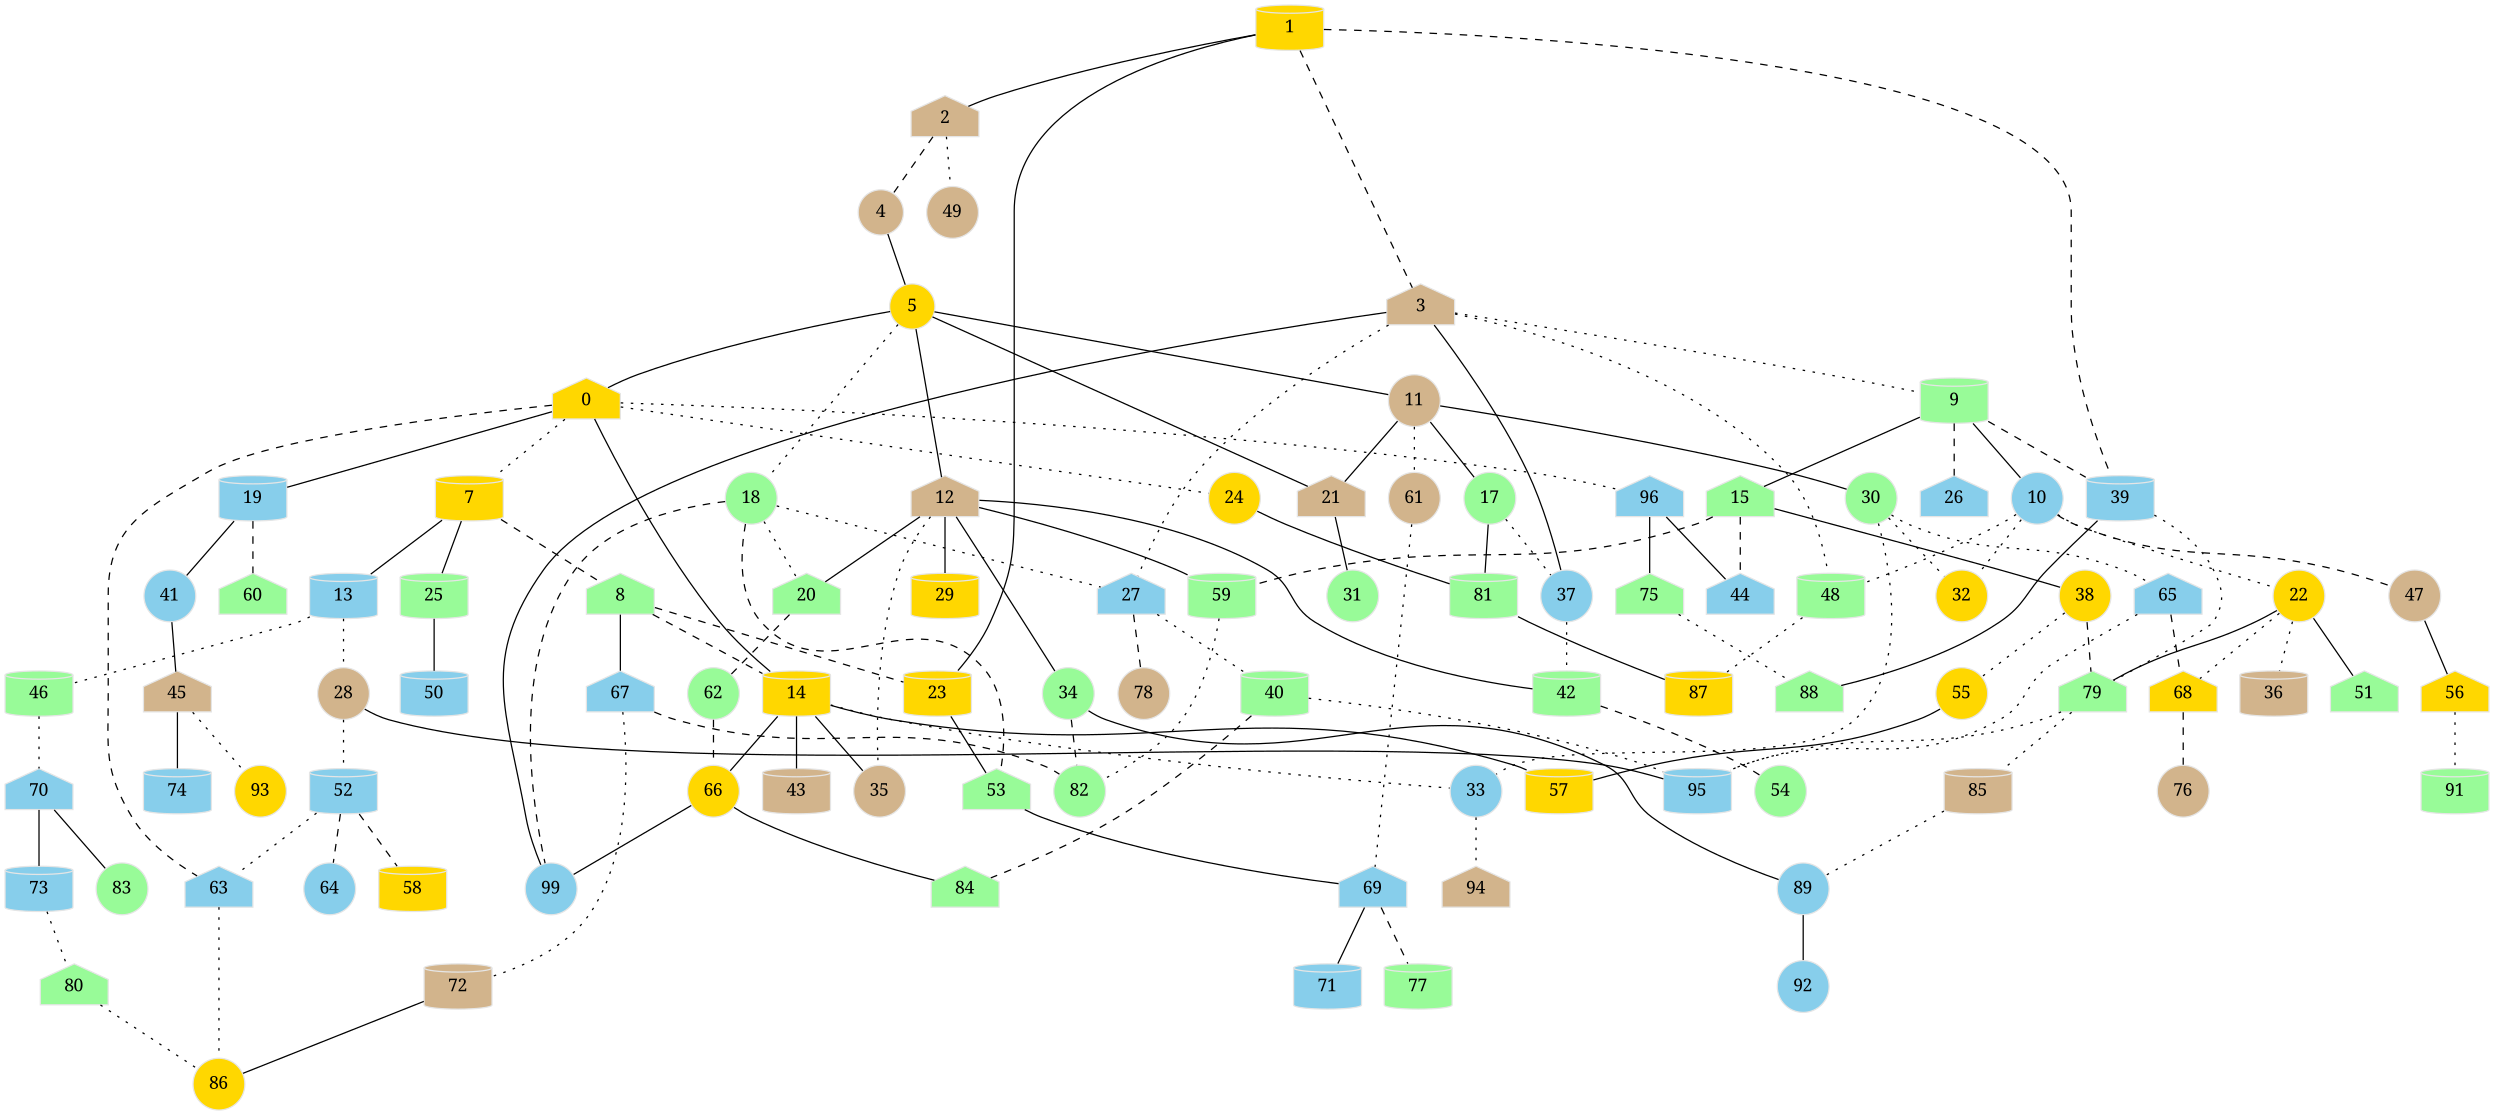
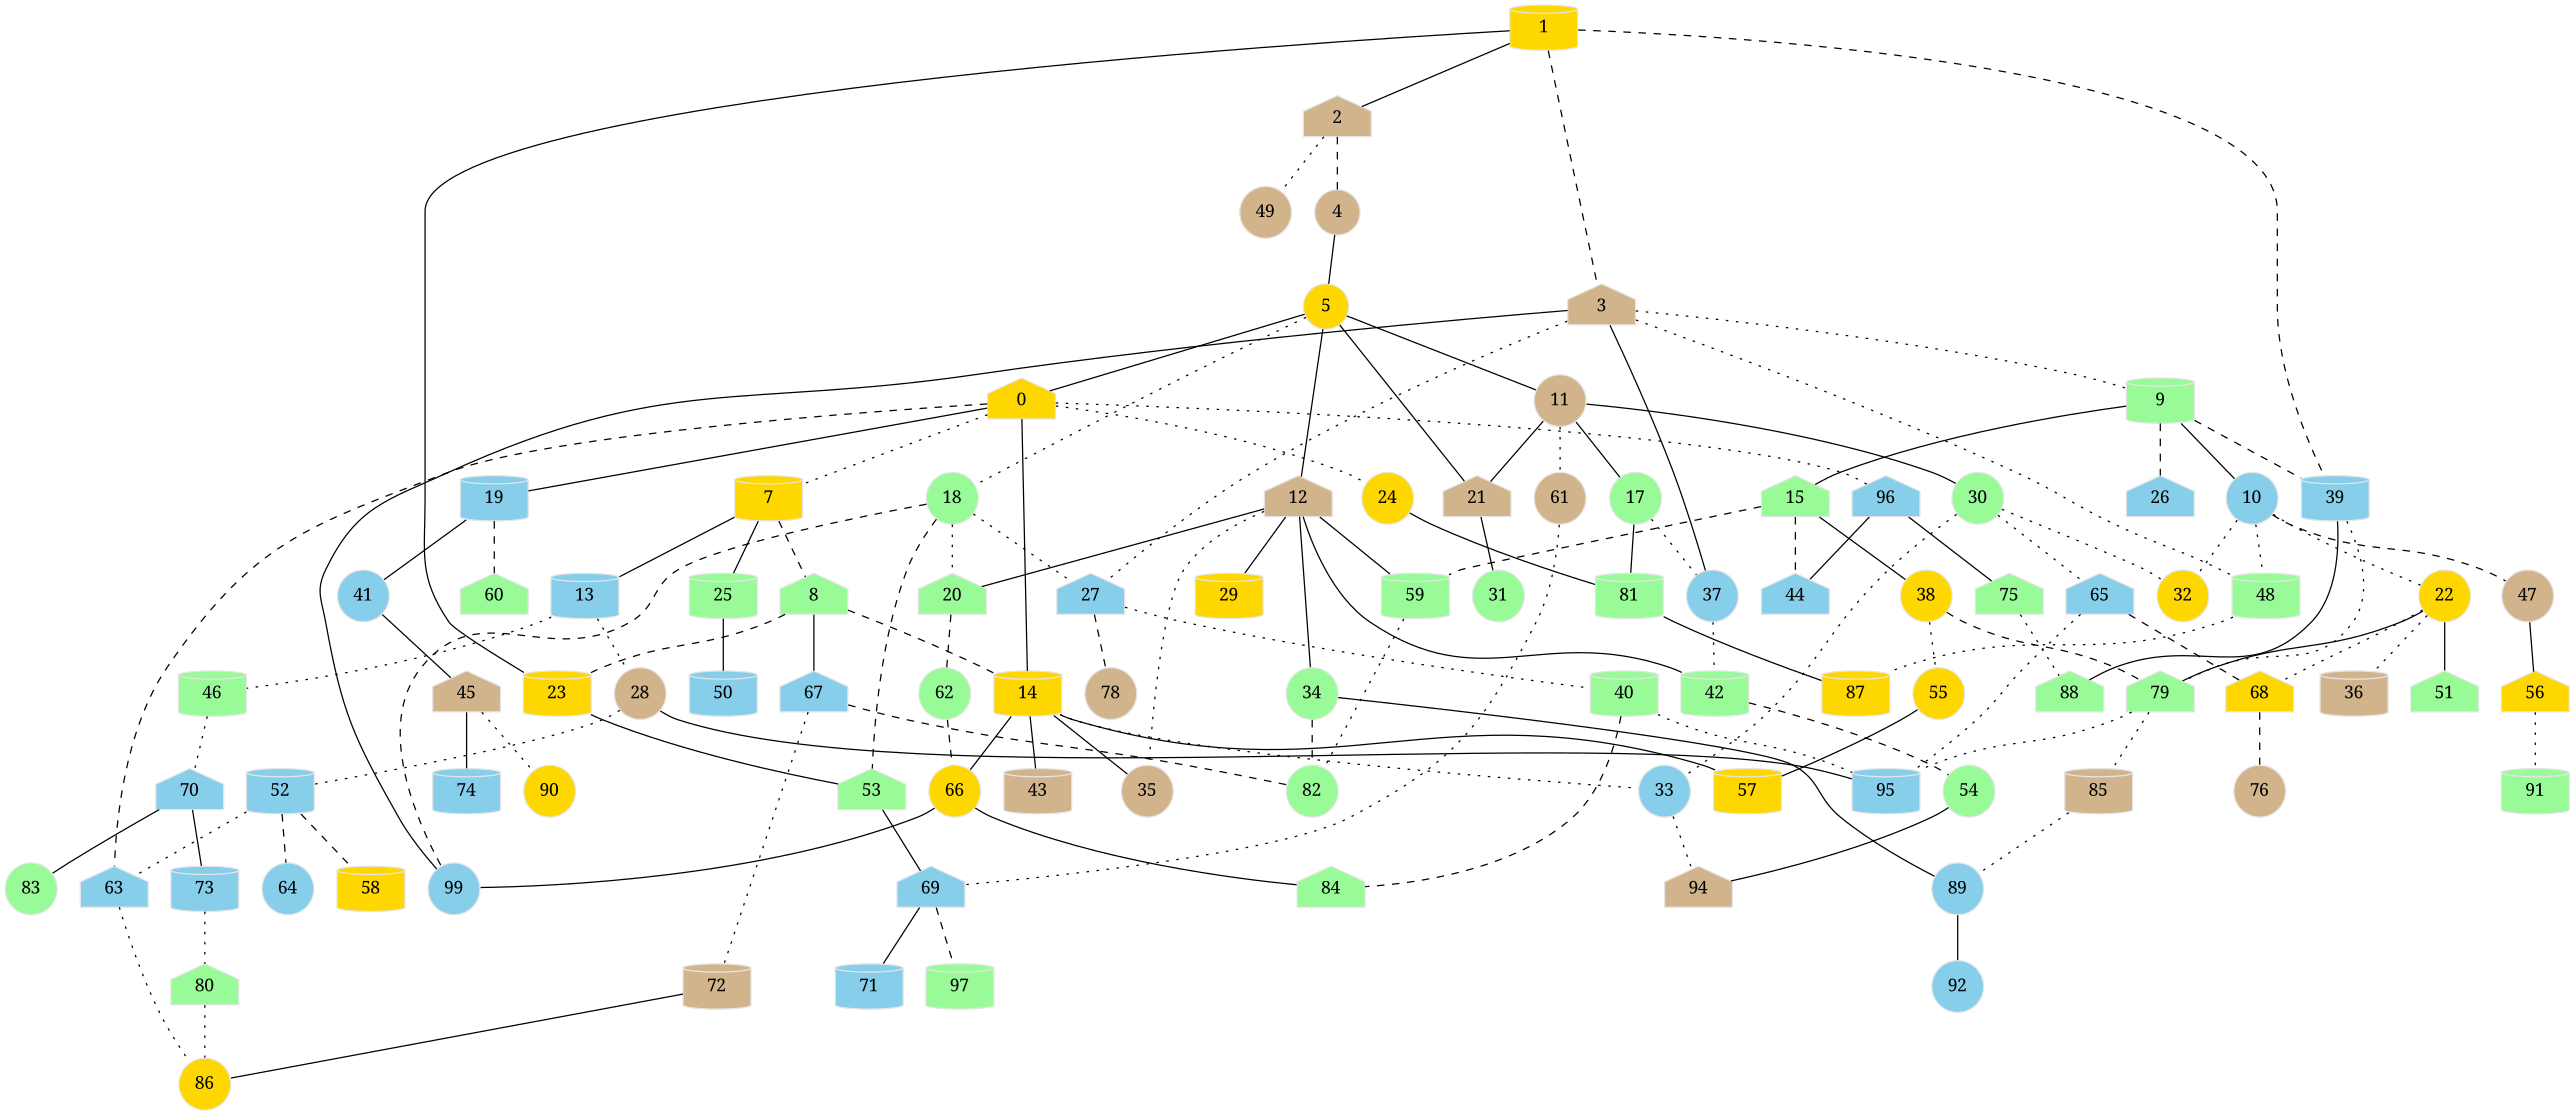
(260, 791) -> (550, 791)
none -> (1842, 851)
(1418, 987) -> (960, 987)
